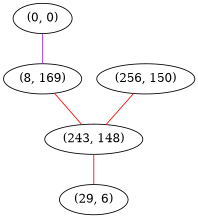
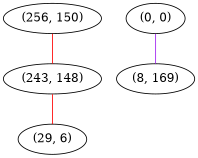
(68, 109) -> none
